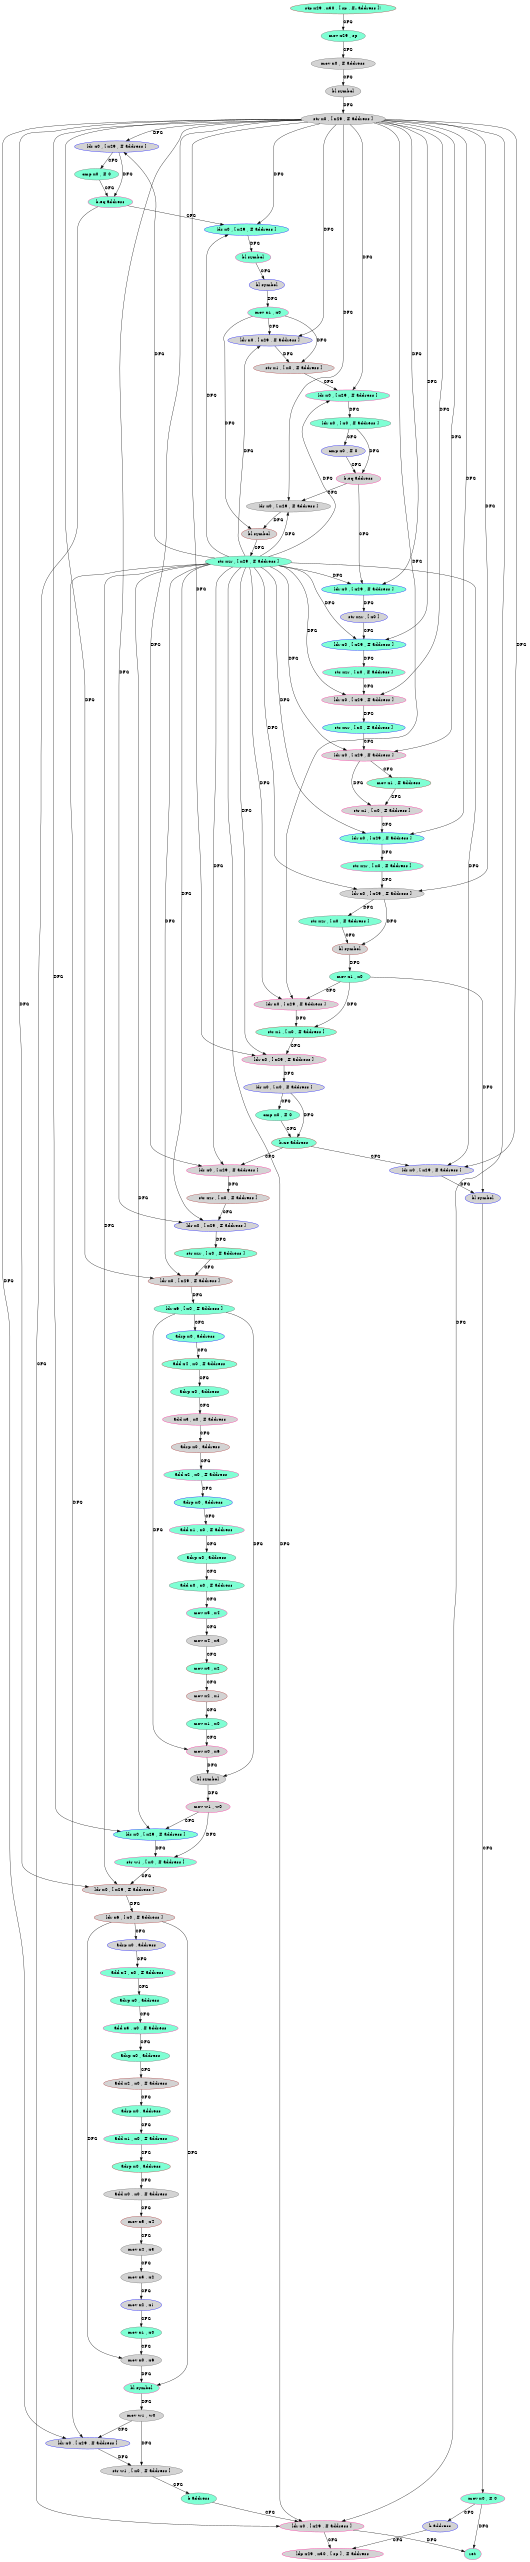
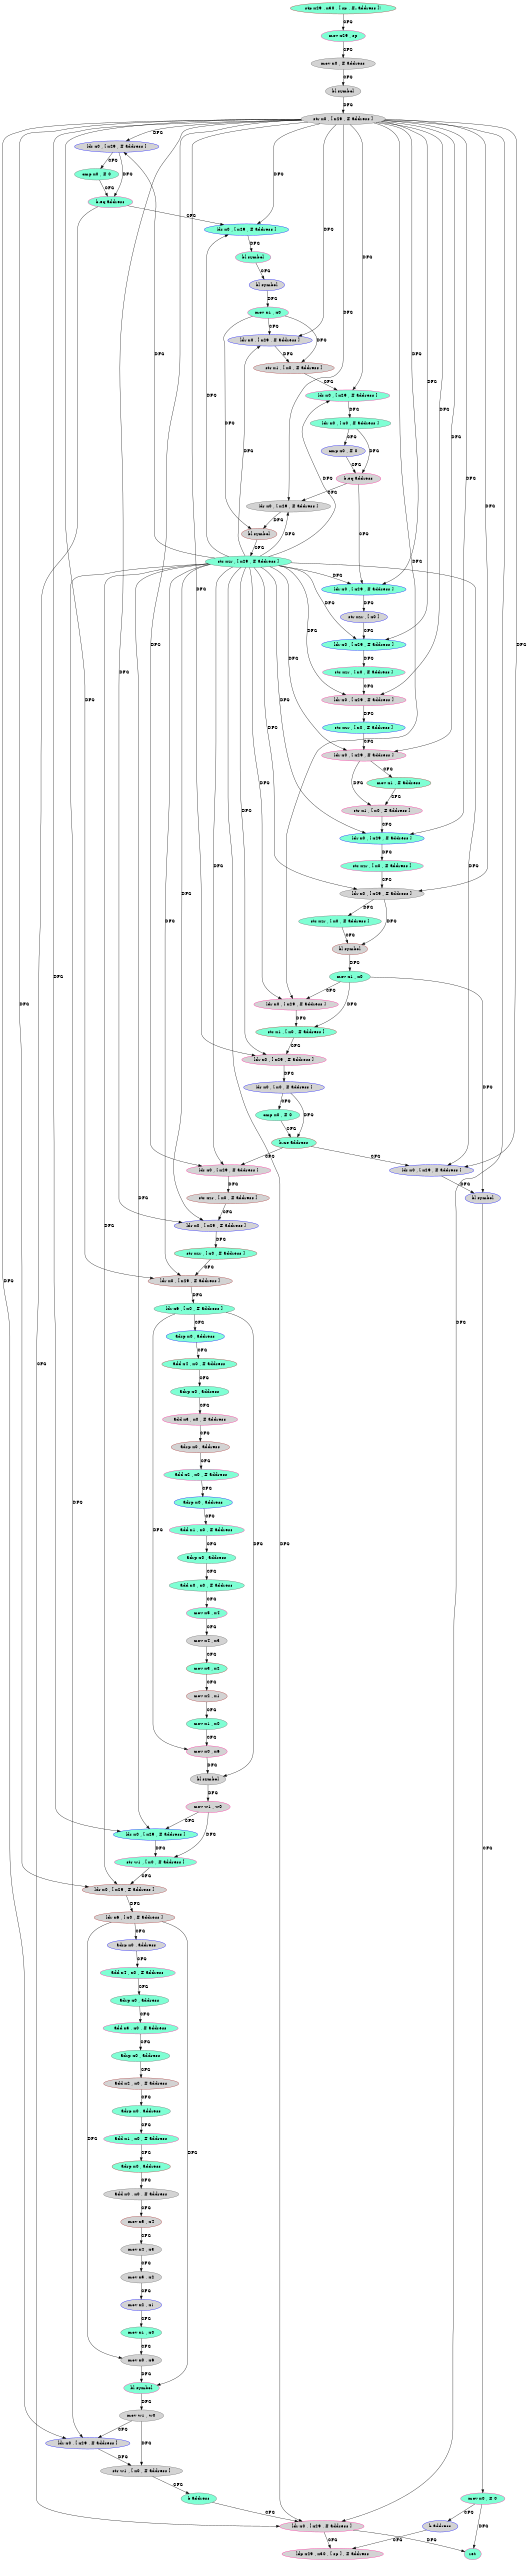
(343, 36) -> (343, 36)
